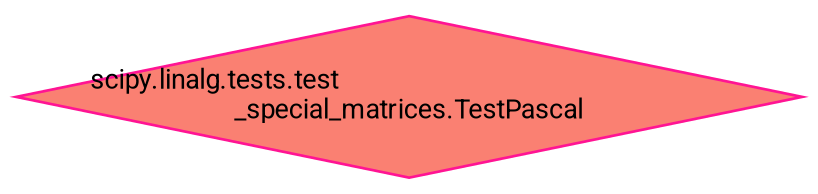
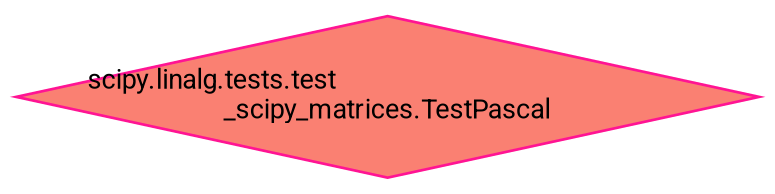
(409, 97) -> (388, 97)
